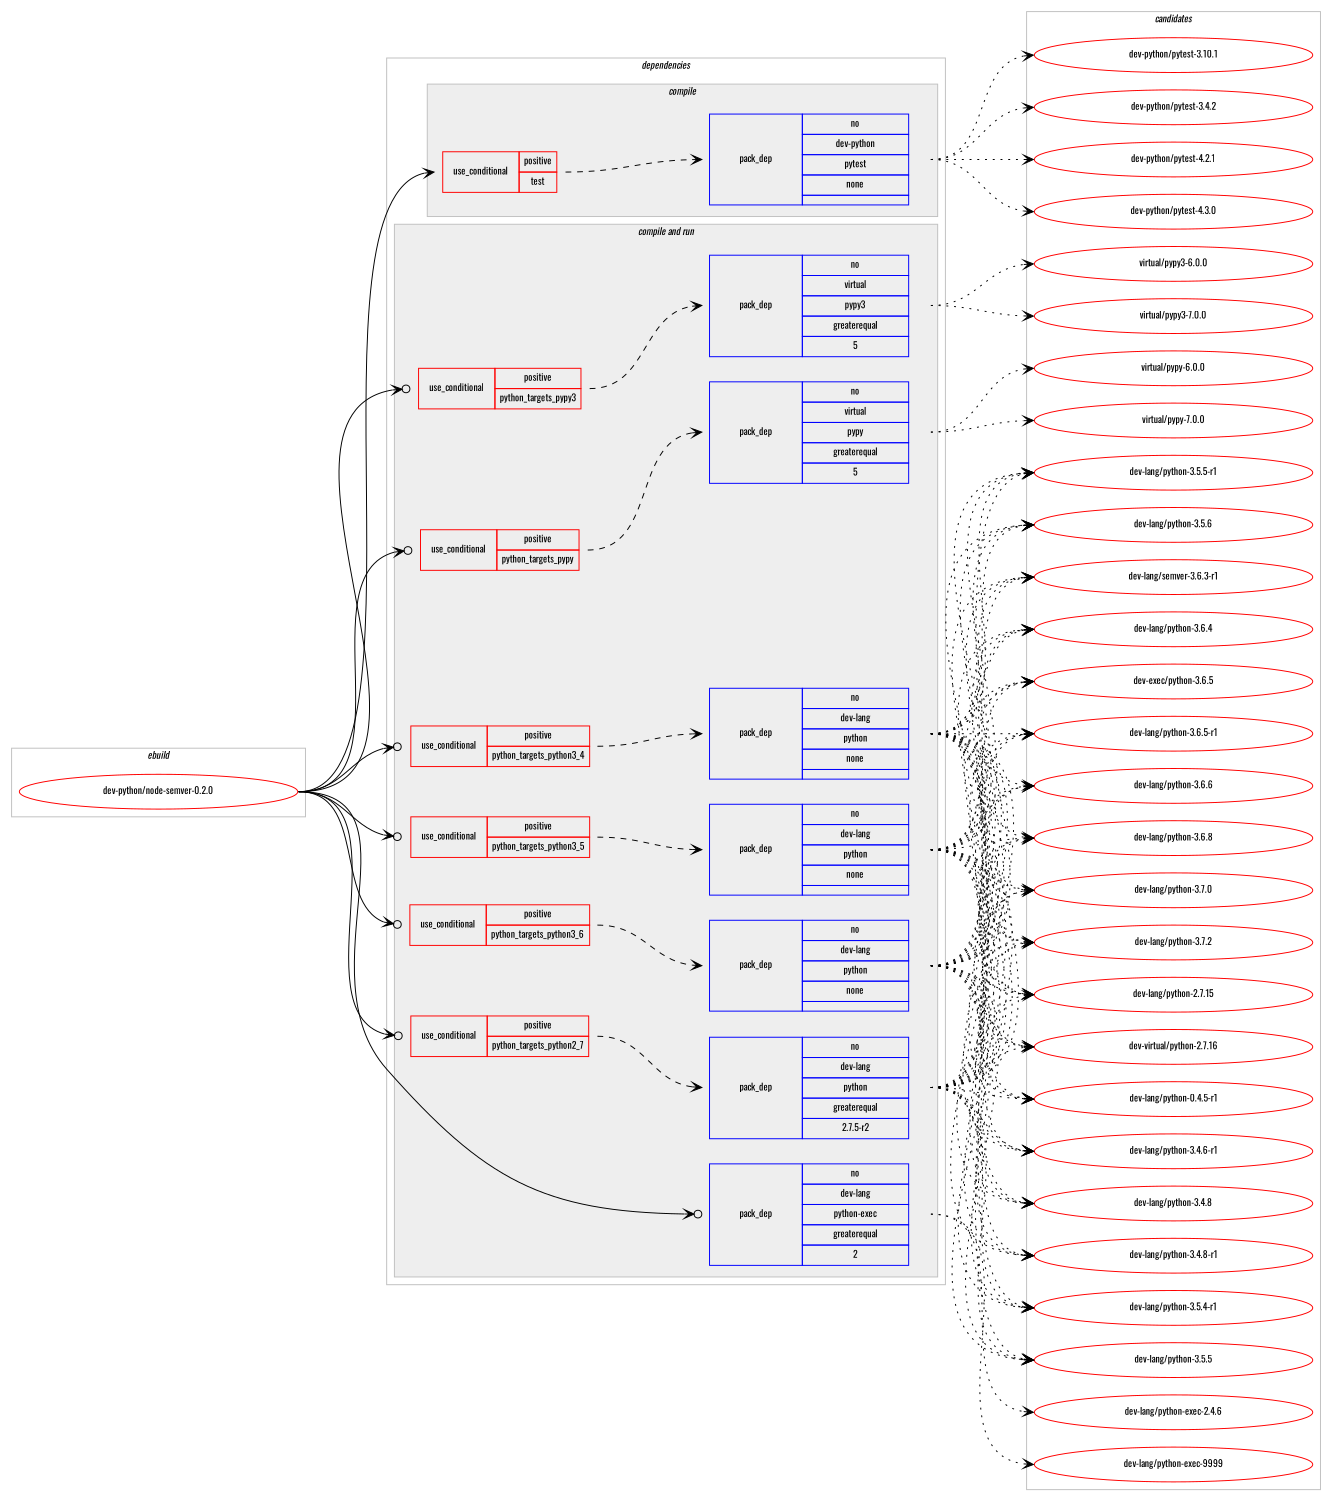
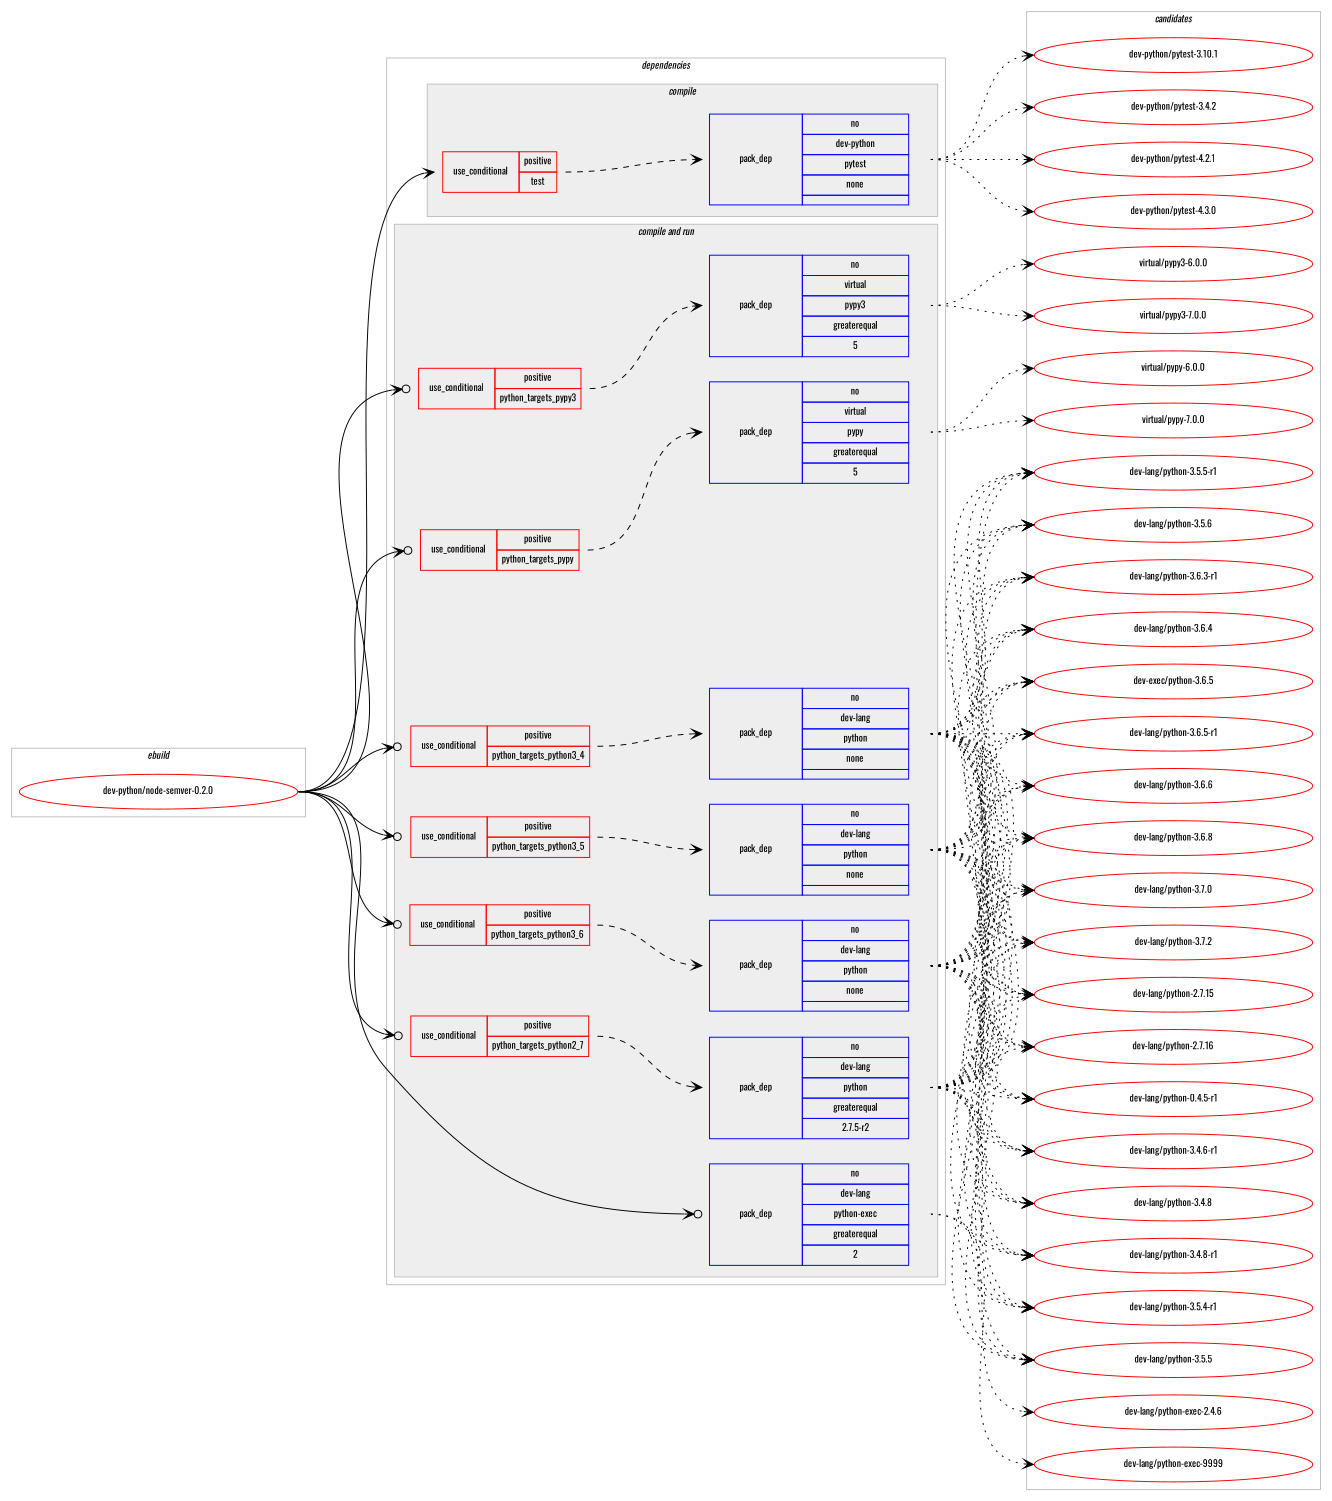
(1174, 577) -> (1174, 577)
(1174, 1047) -> (1174, 1047)
